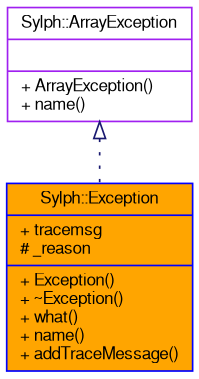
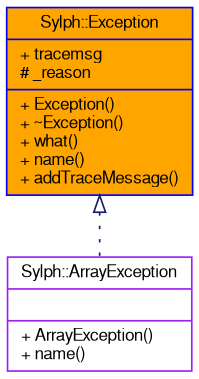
(100, 161) -> (100, 235)
